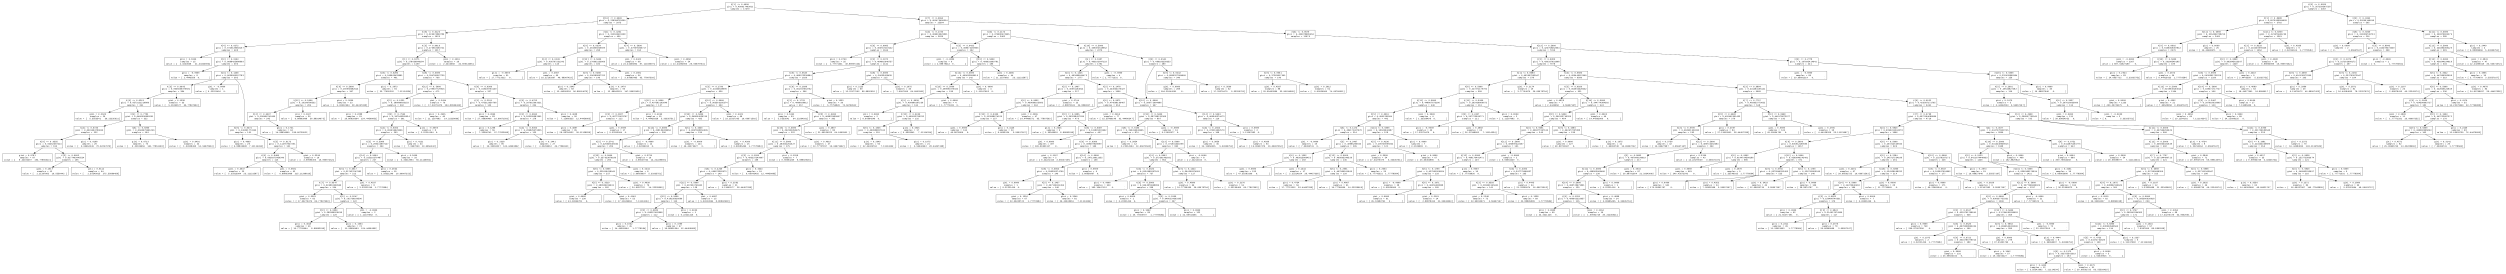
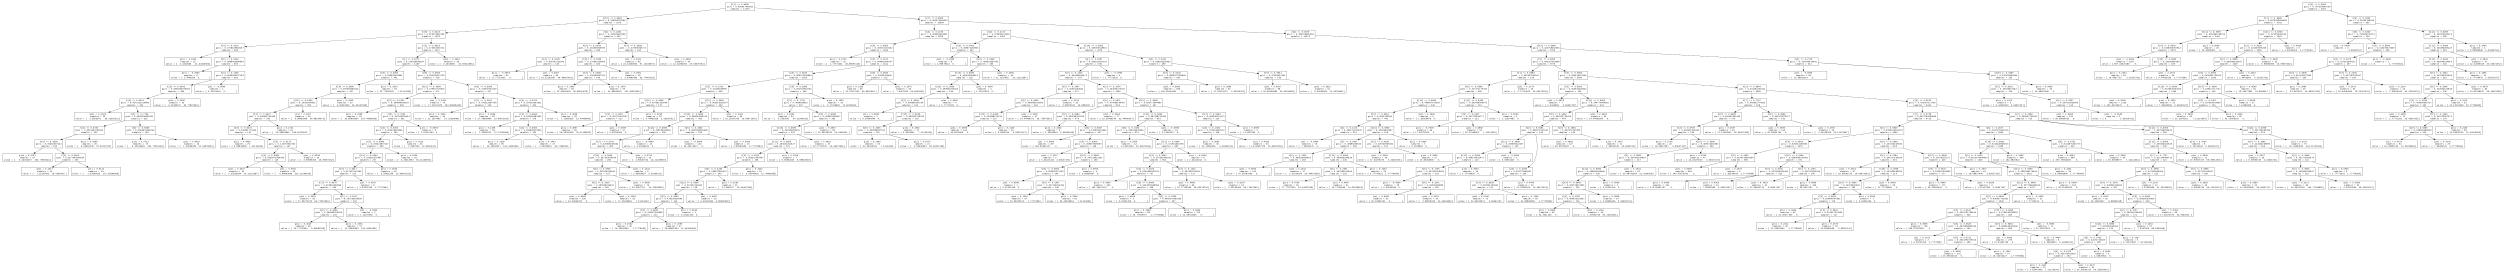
(1147, 81) -> (1215, 68)
(244, 101) -> (253, 123)
(1348, 136) -> (1365, 137)
(1514, 164) -> (1537, 151)
